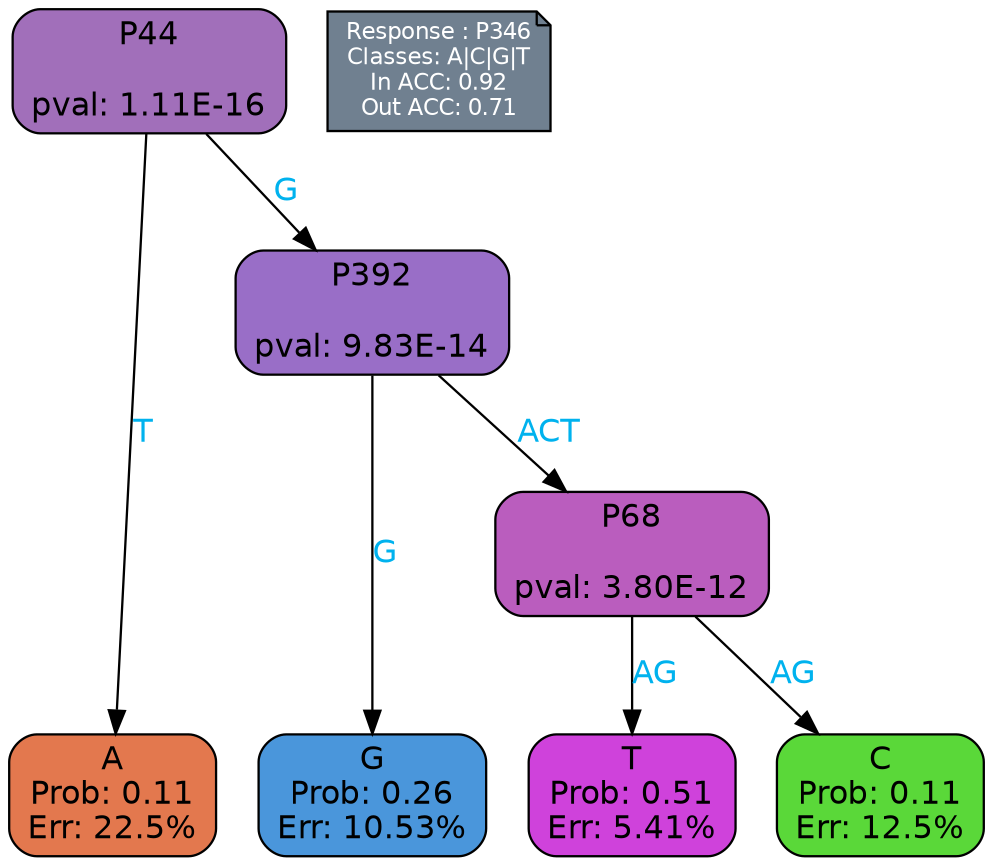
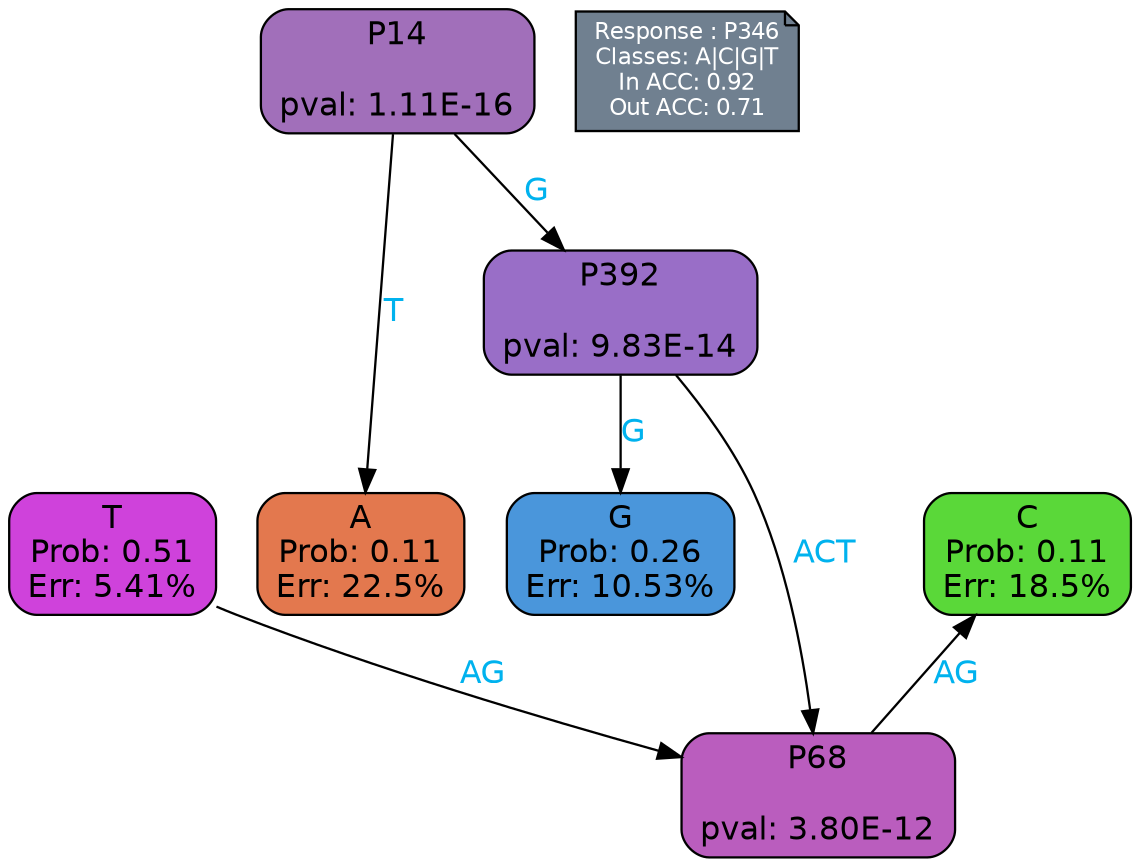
(149, 71) -> (398, 71)
(632, 663) -> (436, 684)
(880, 795) -> (1027, 554)
